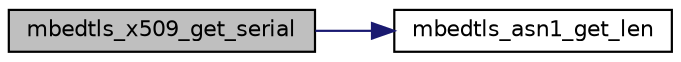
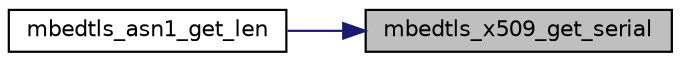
(343, 31) -> (315, 31)
